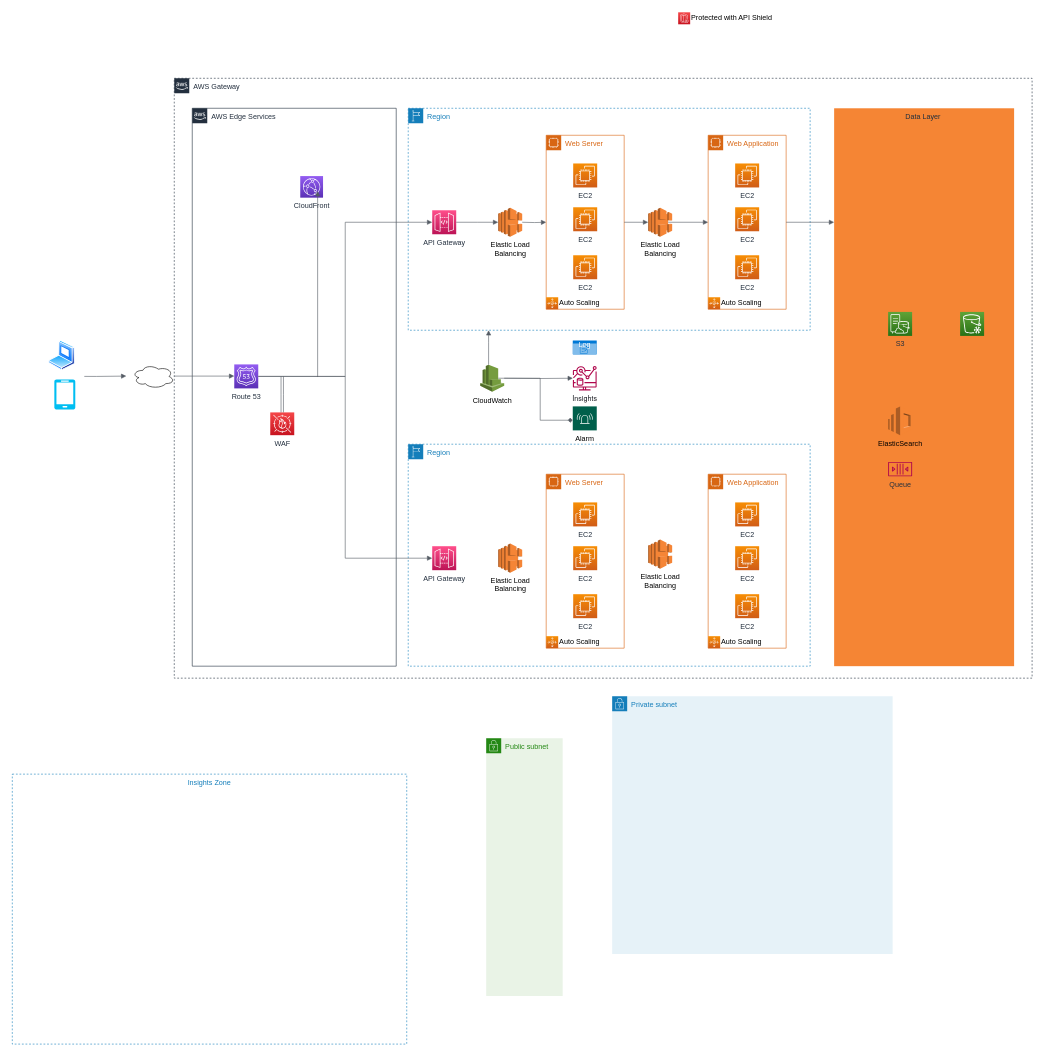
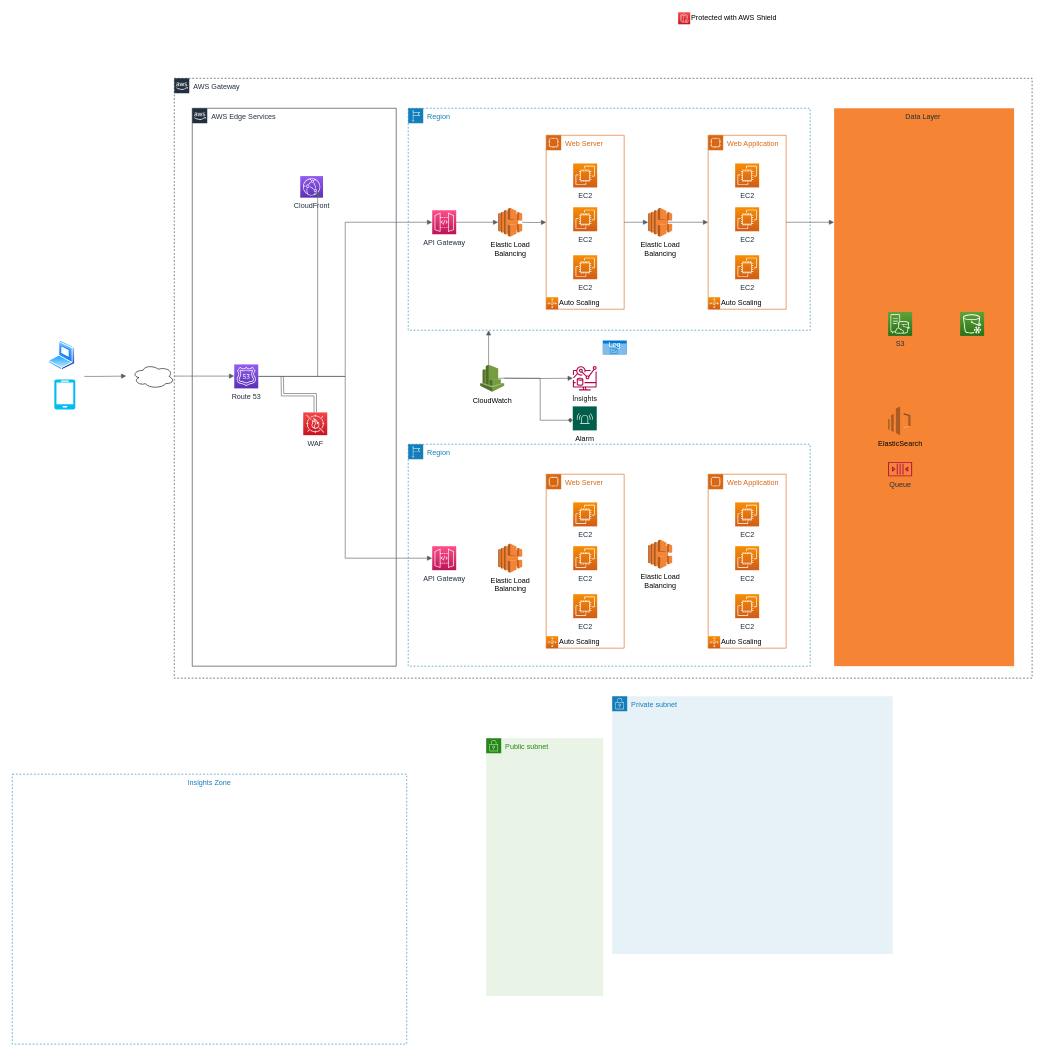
(736, 18) -> (736, 18)
(585, 347) -> (615, 347)
(282, 424) -> (315, 424)
(525, 867) -> (545, 867)
